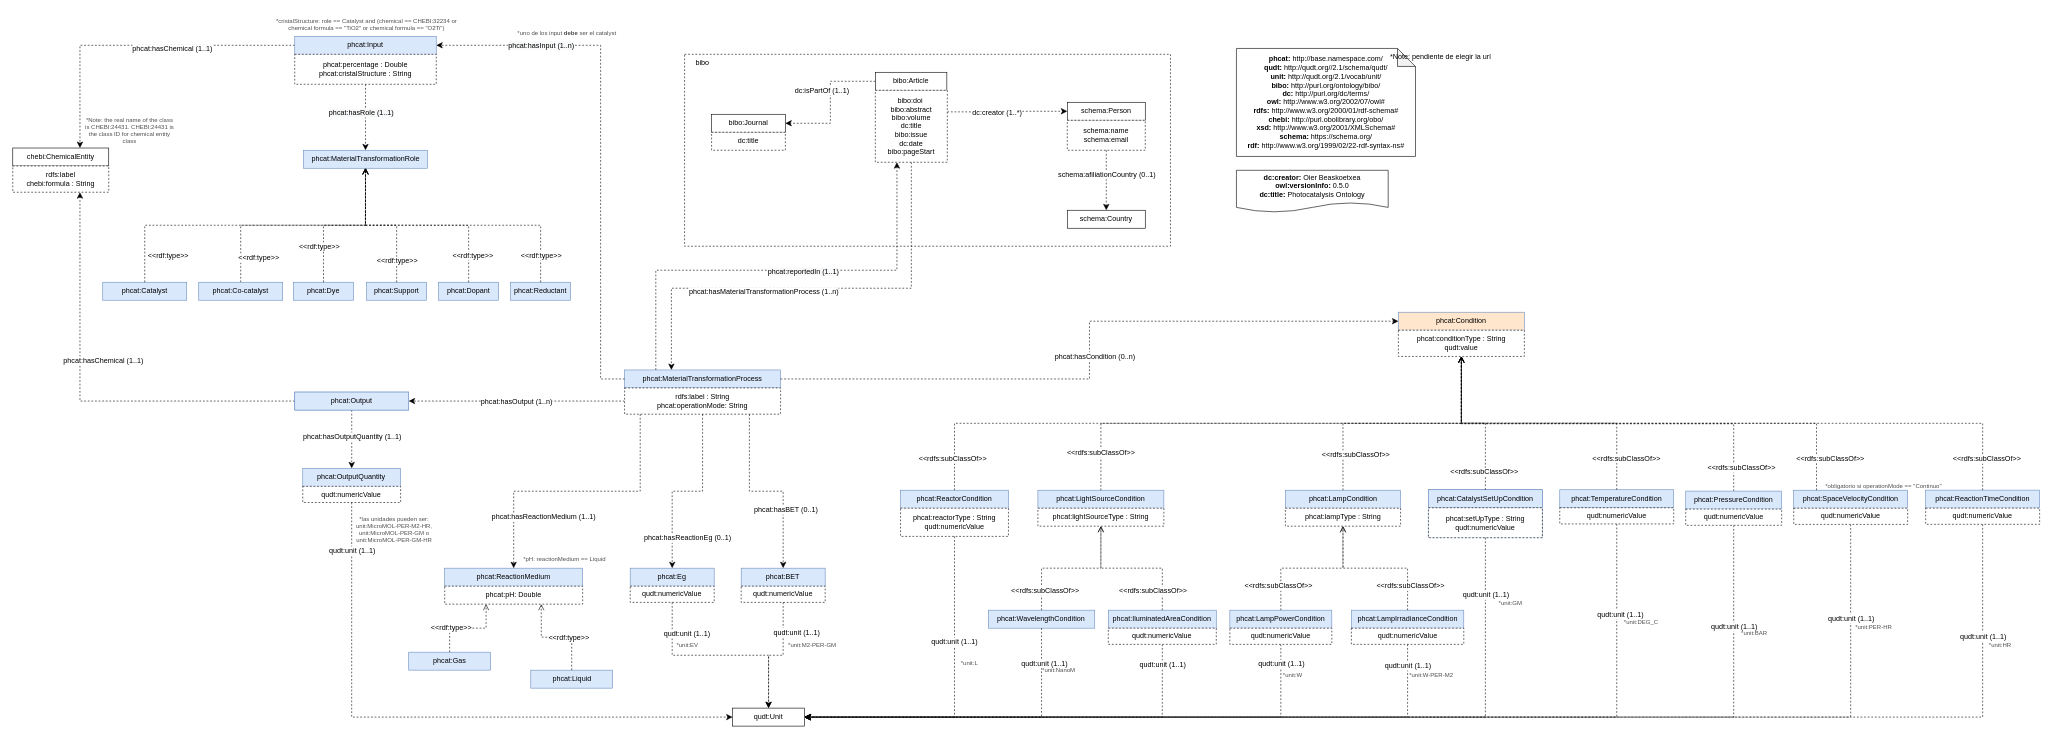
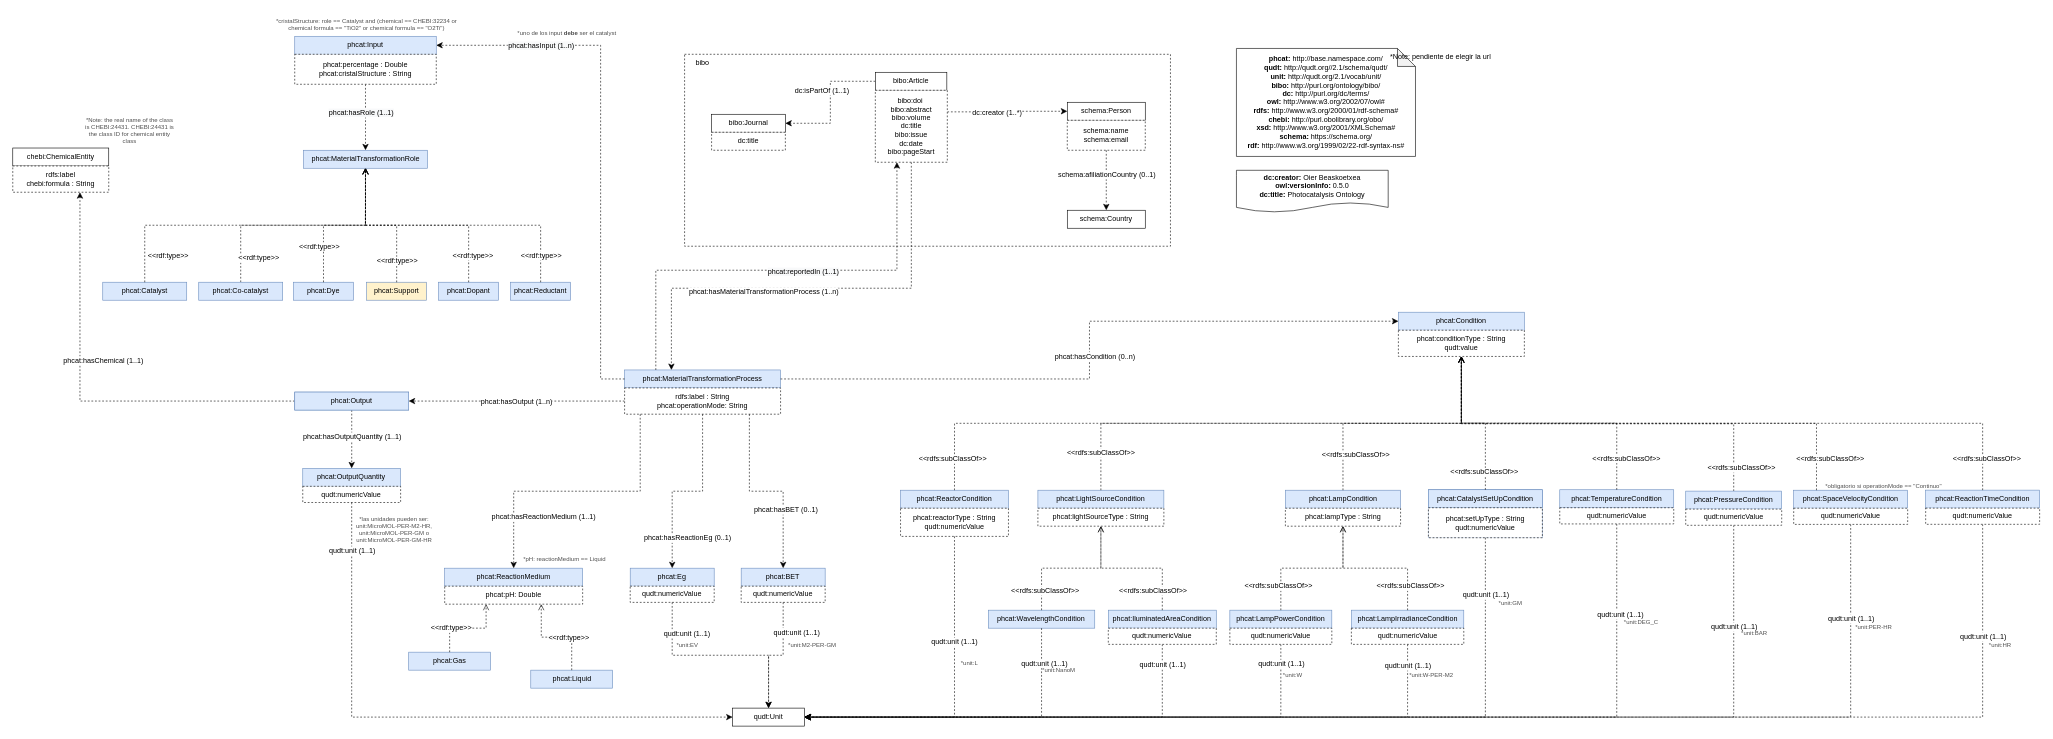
(172, 45) -> none
(396, 291) -> (396, 291)
(1461, 321) -> (1461, 321)
